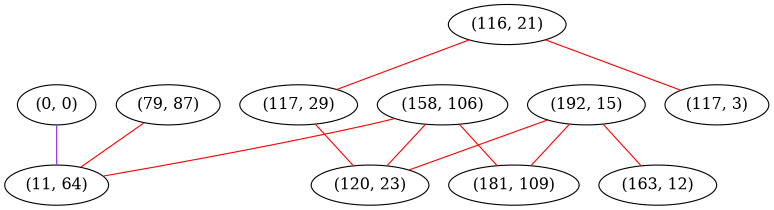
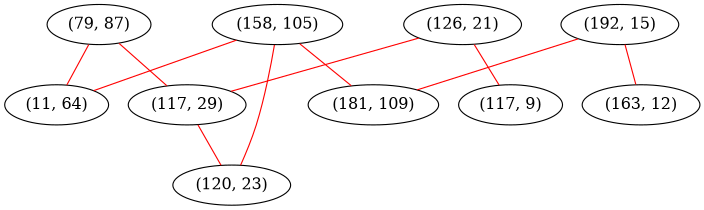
(507, 25) -> (463, 25)
none -> (143, 65)
(57, 105) -> none
(443, 105) -> (277, 25)
(717, 105) -> (511, 105)
(471, 148) -> none
